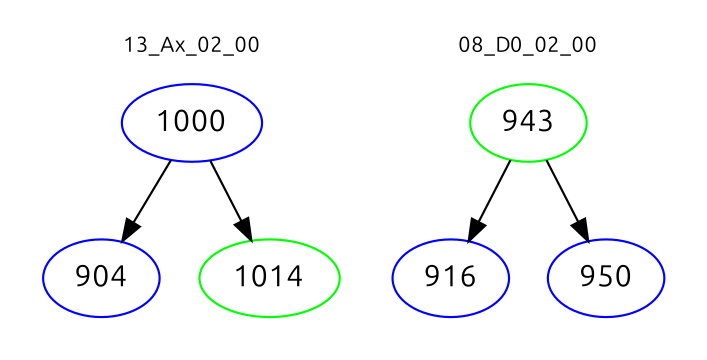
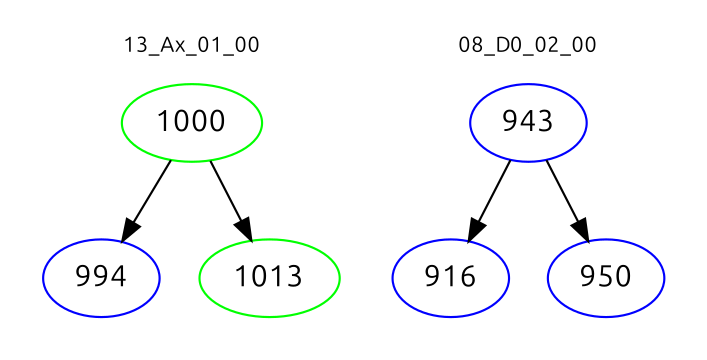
(192, 46) -> (192, 46)
(192, 123) -> (192, 123)
(528, 123) -> (528, 123)
(101, 278) -> (101, 278)
(270, 278) -> (270, 278)
